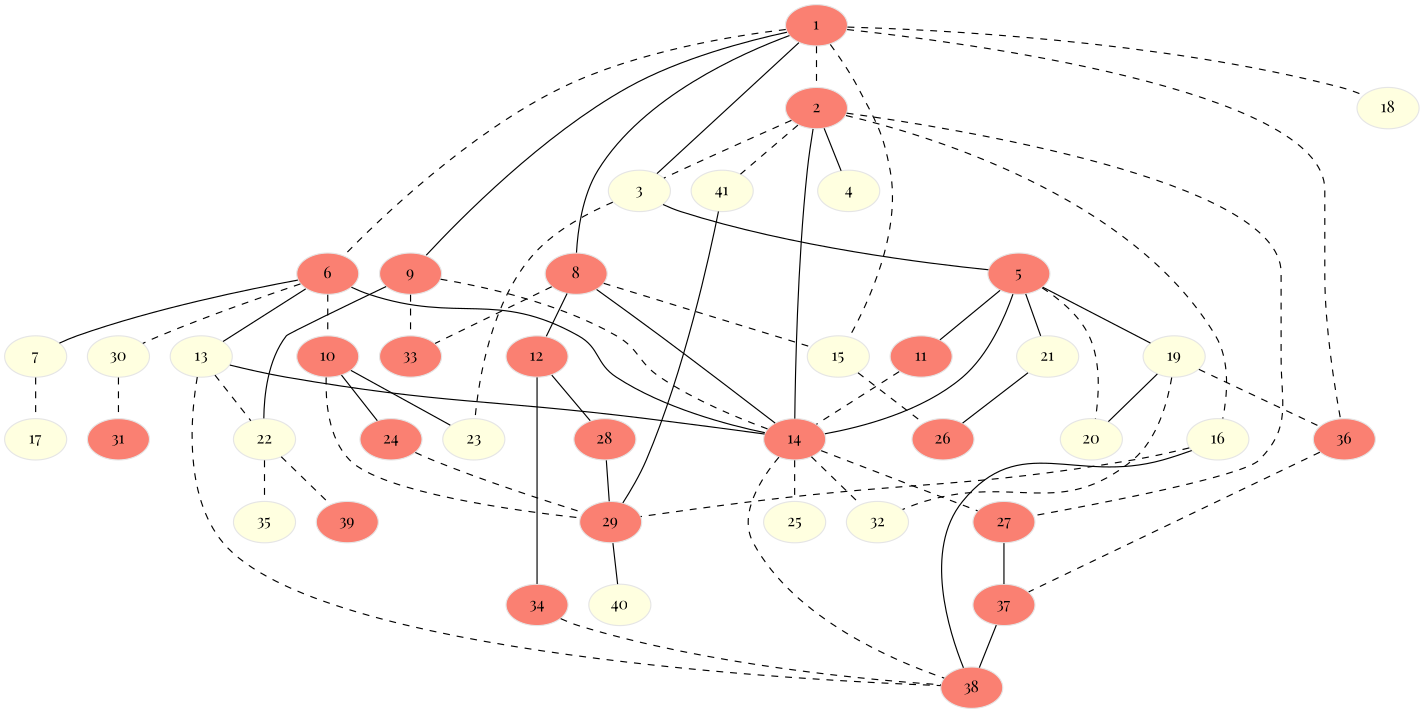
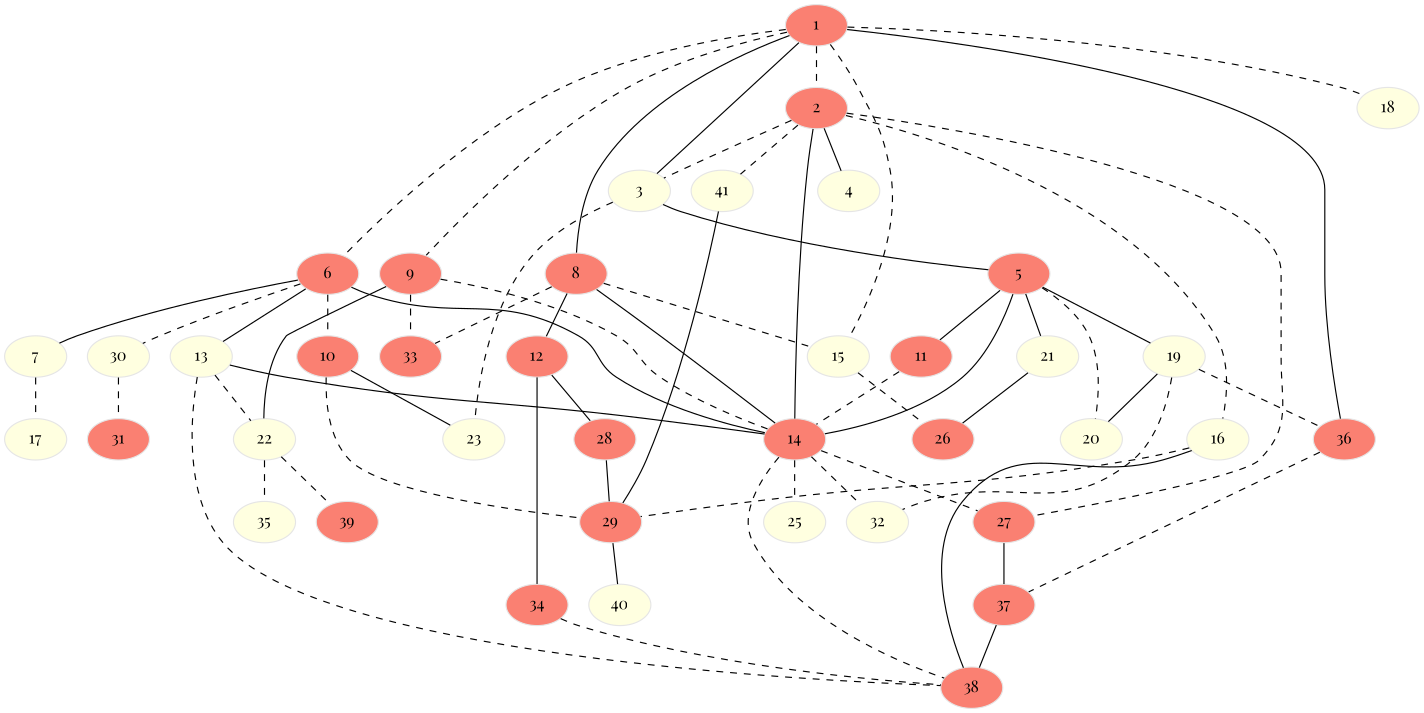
(1215, 103) -> (1215, 103)
(588, 113) -> (588, 113)
(391, 439) -> none
